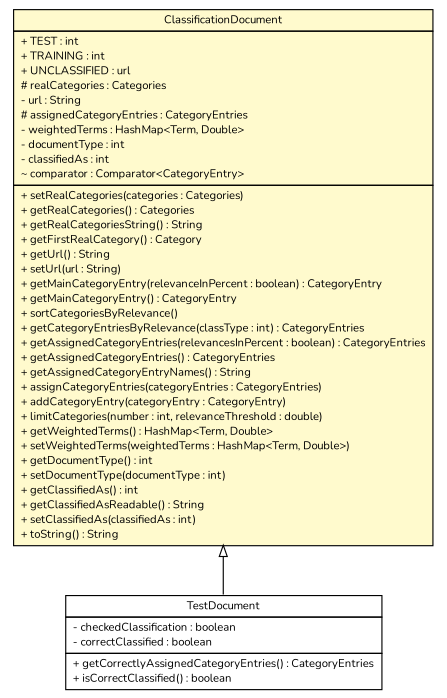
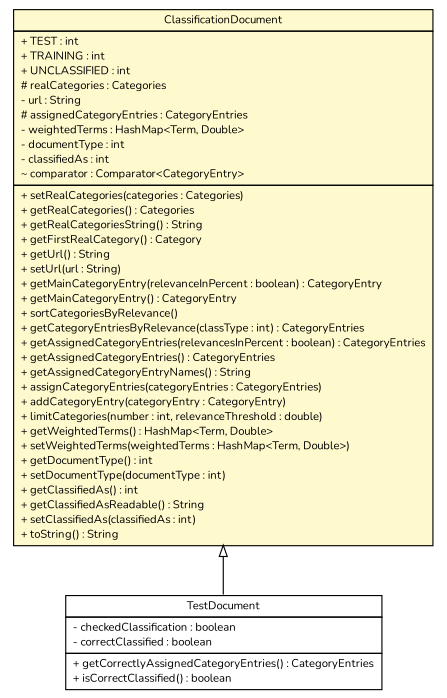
(76, 71) -> (76, 71)
